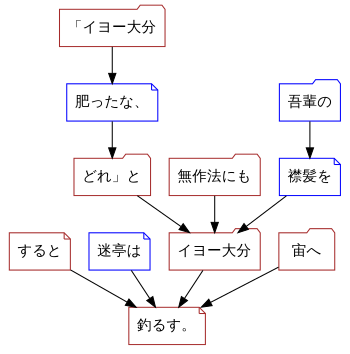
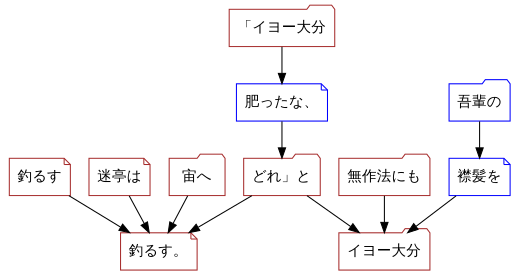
(40, 251) -> (40, 177)
(120, 251) -> (120, 177)
(194, 284) -> (225, 211)
